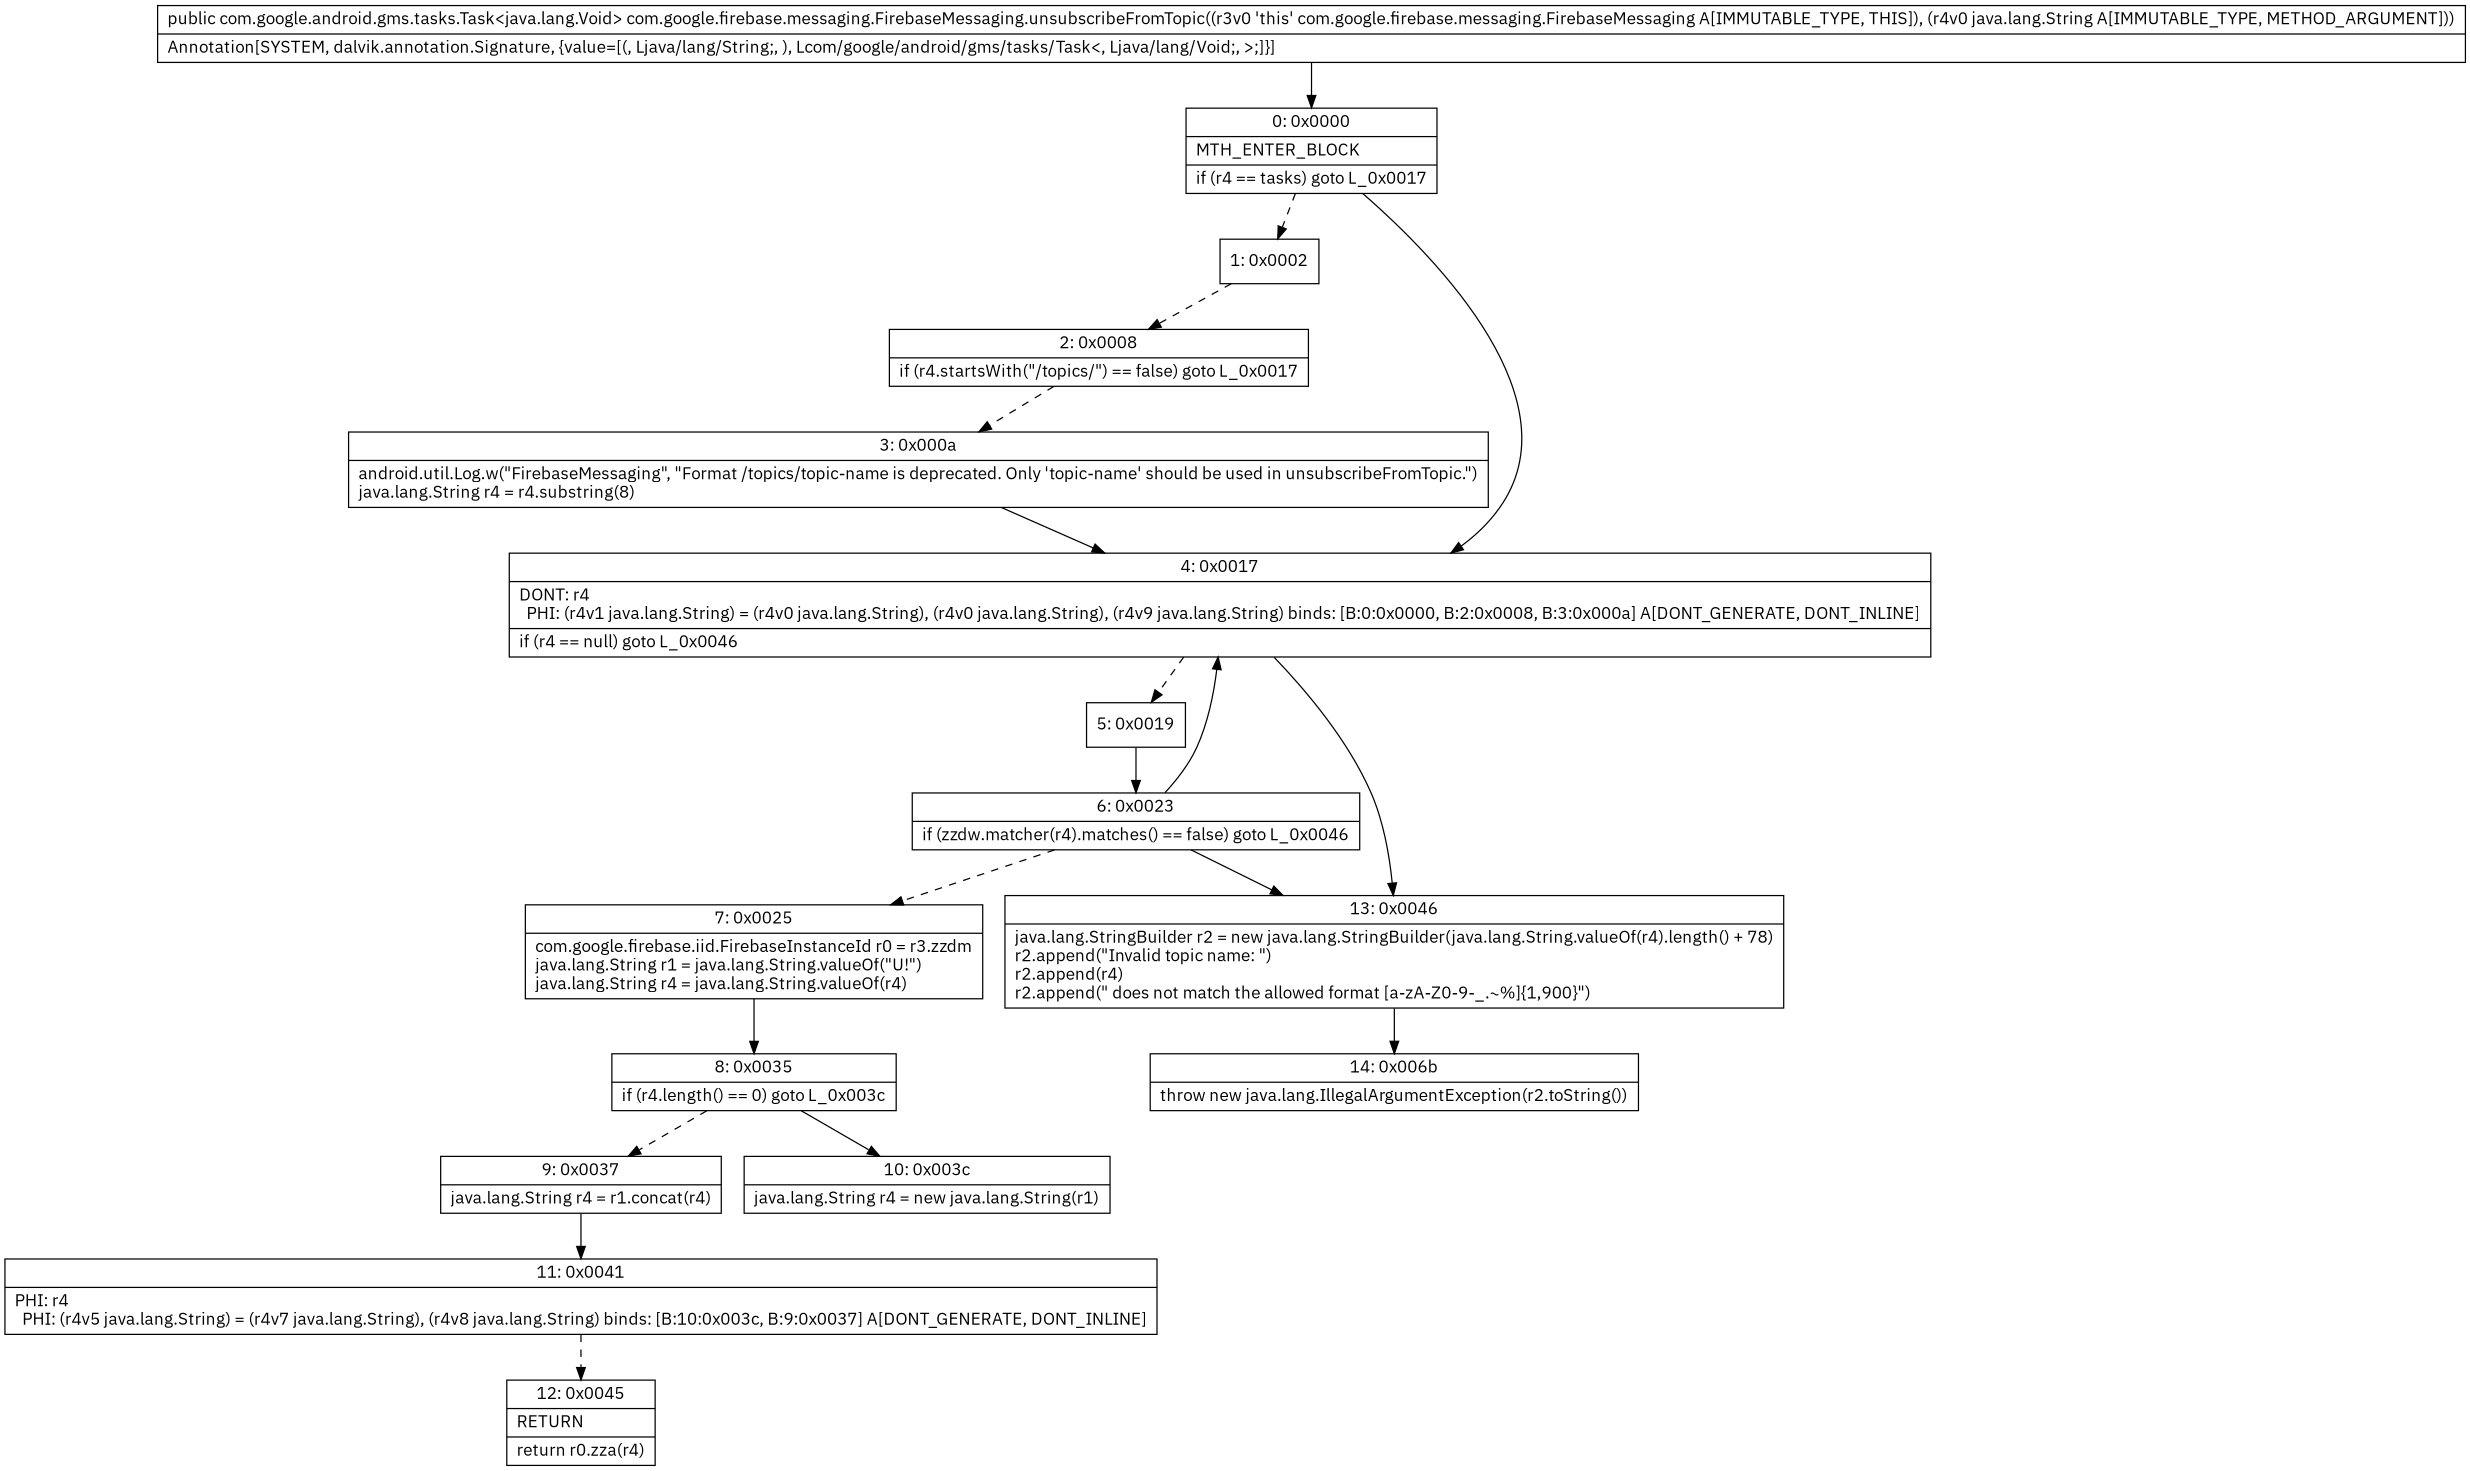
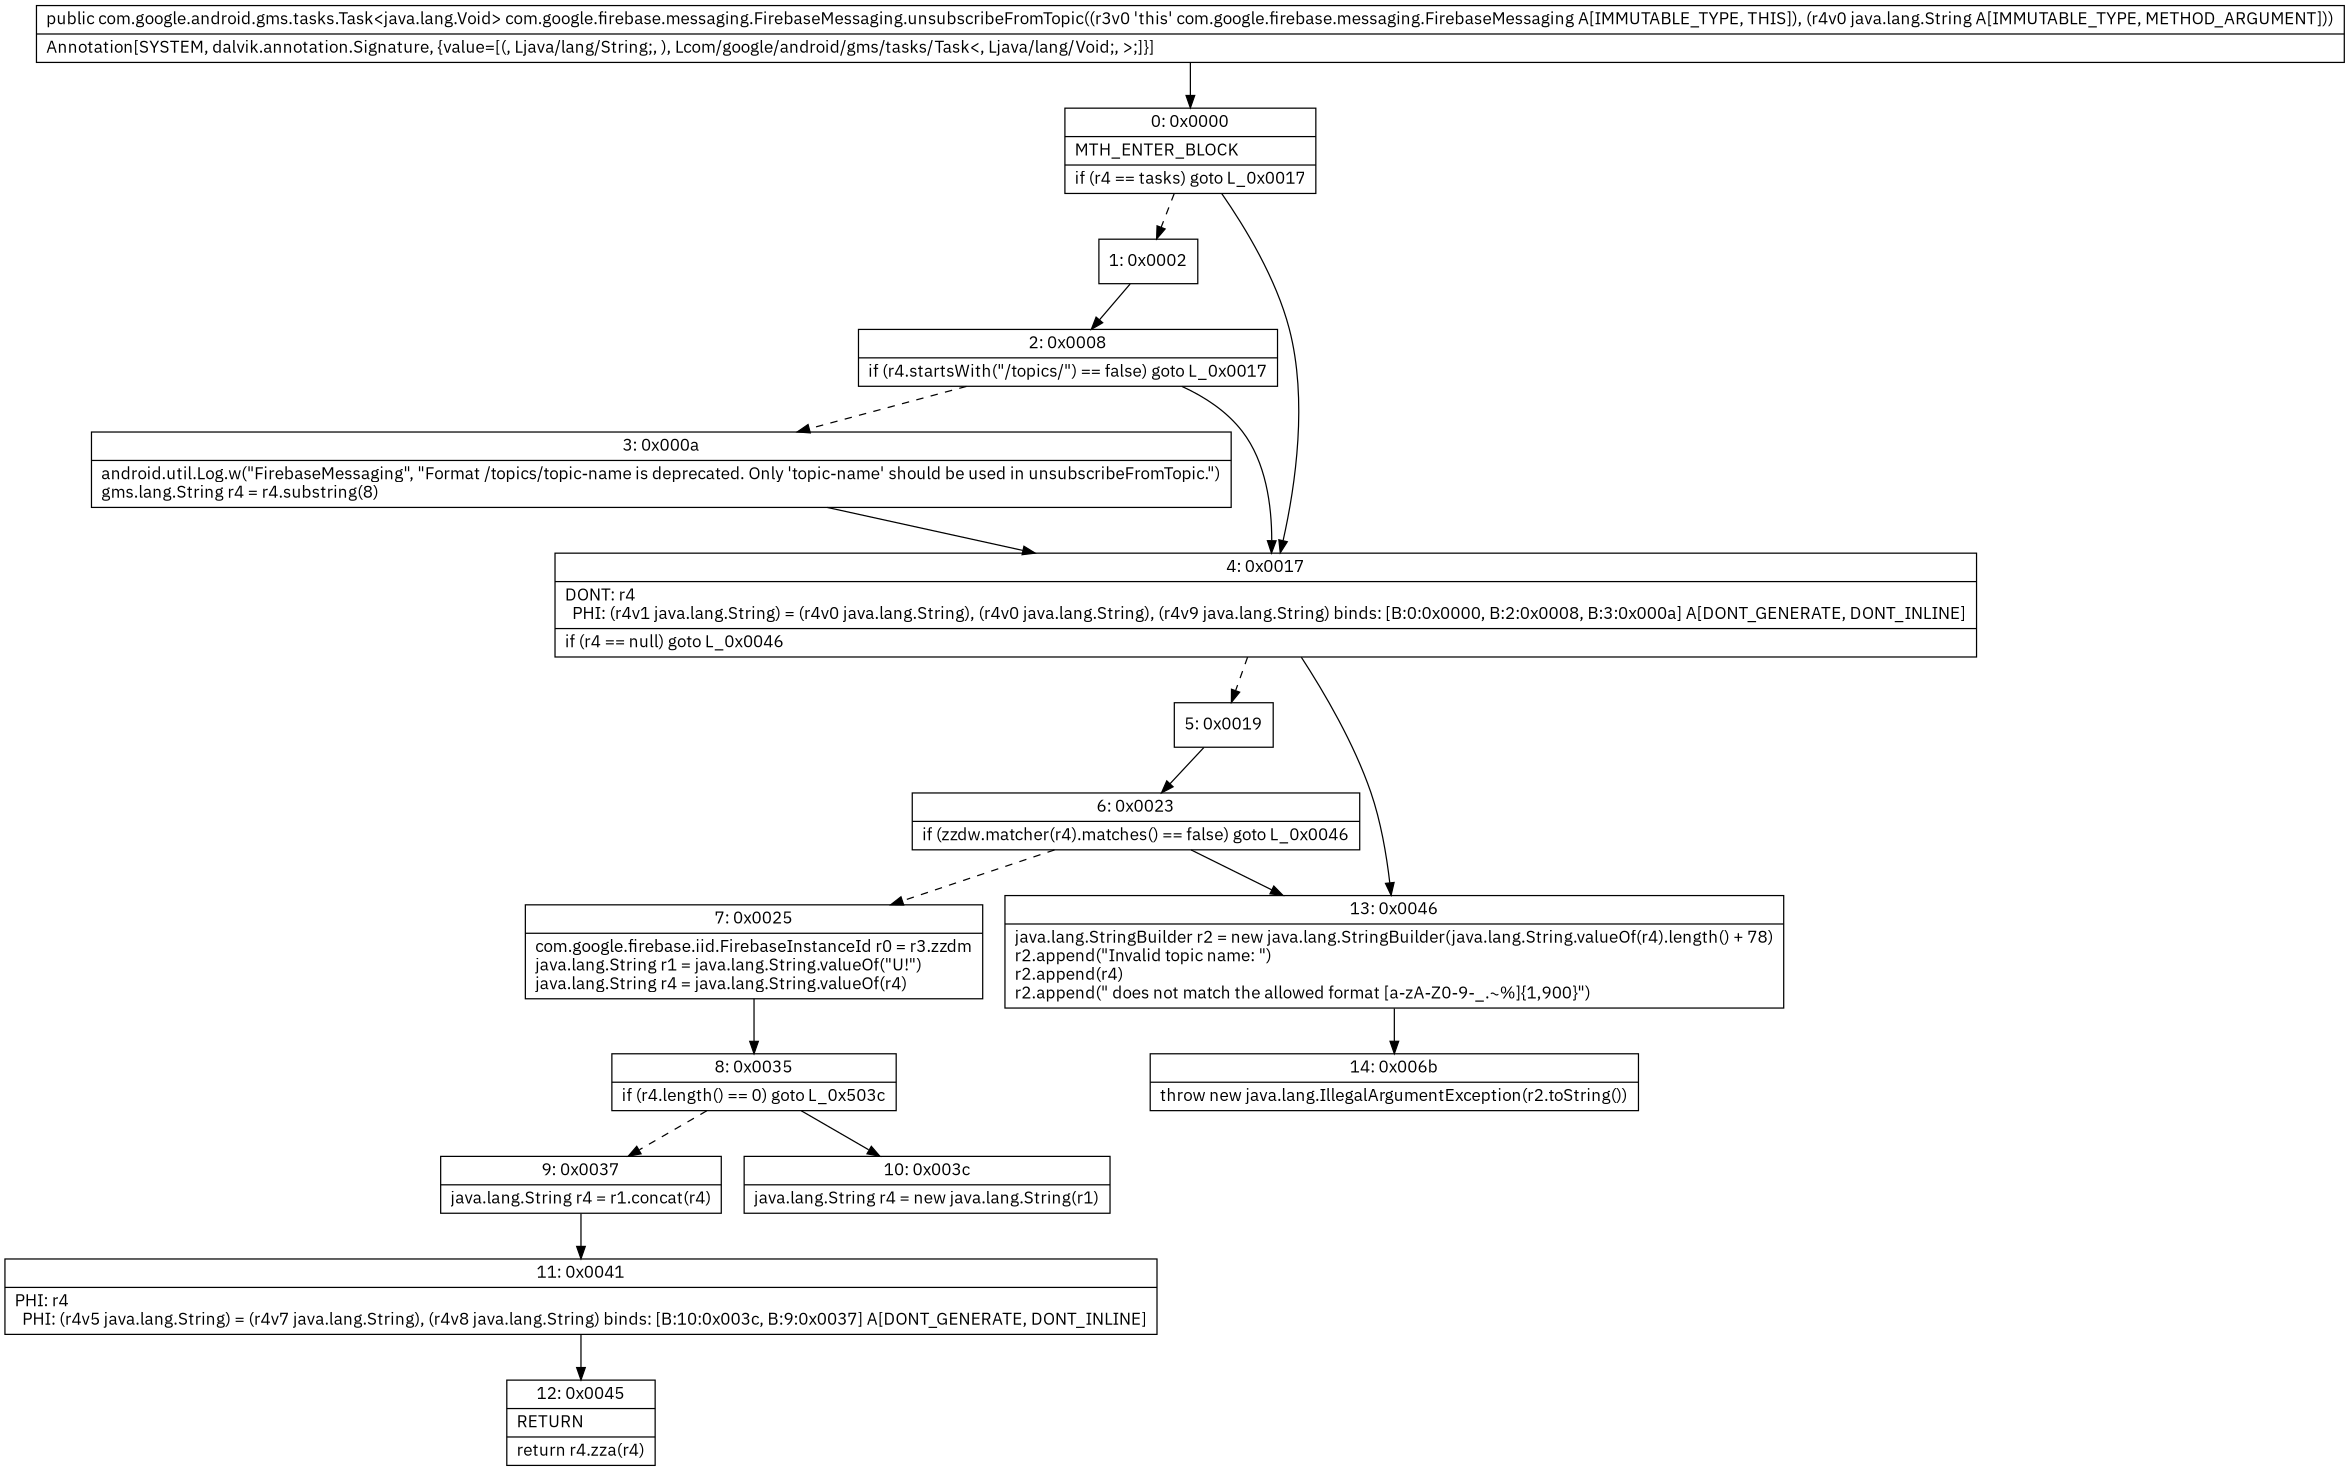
(1195, 303) -> (1115, 302)
(497, 493) -> (240, 493)
(1202, 736) -> (1253, 448)
(754, 1096) -> (754, 1096)
(581, 1351) -> (581, 1351)
(581, 1451) -> (581, 1451)
